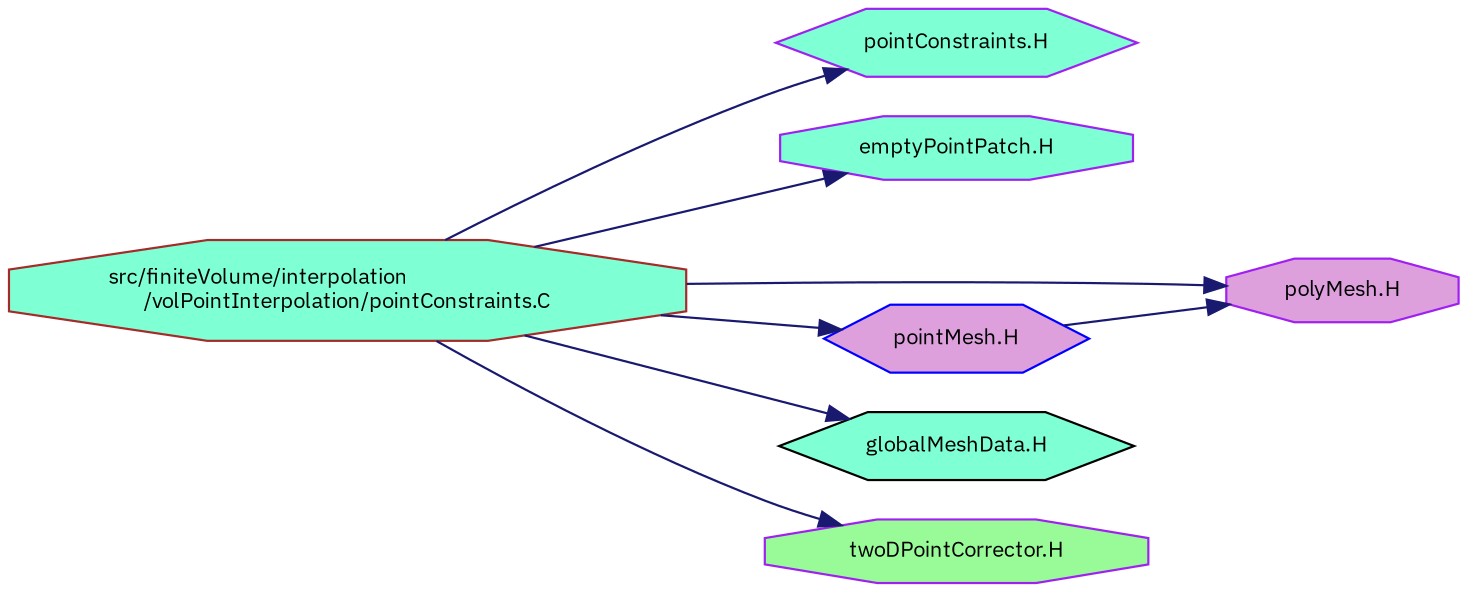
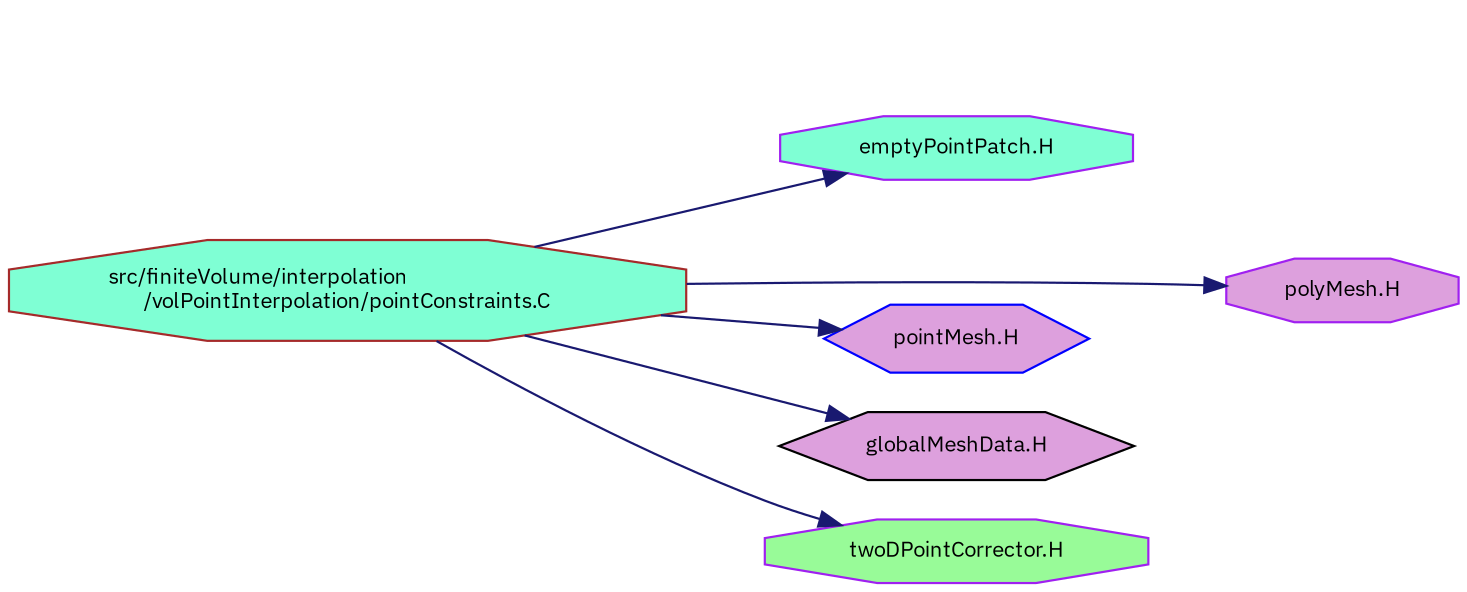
(957, 43) -> none
(1136, 316) -> none
(957, 446) -> (957, 446)
